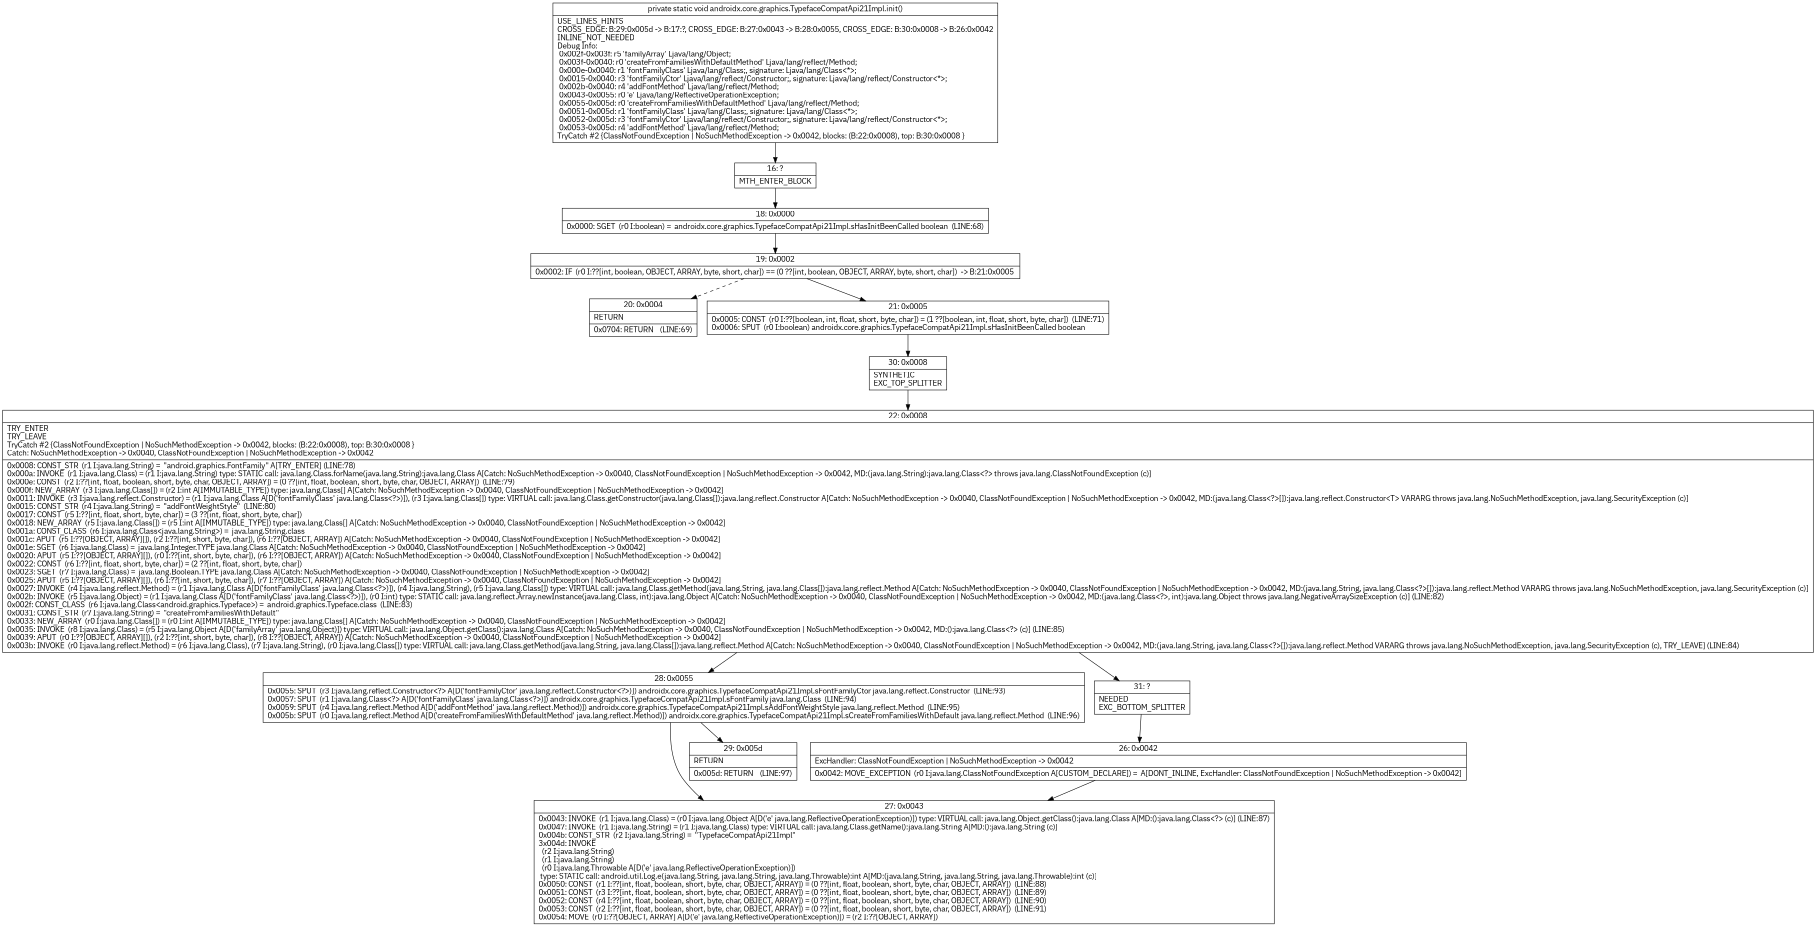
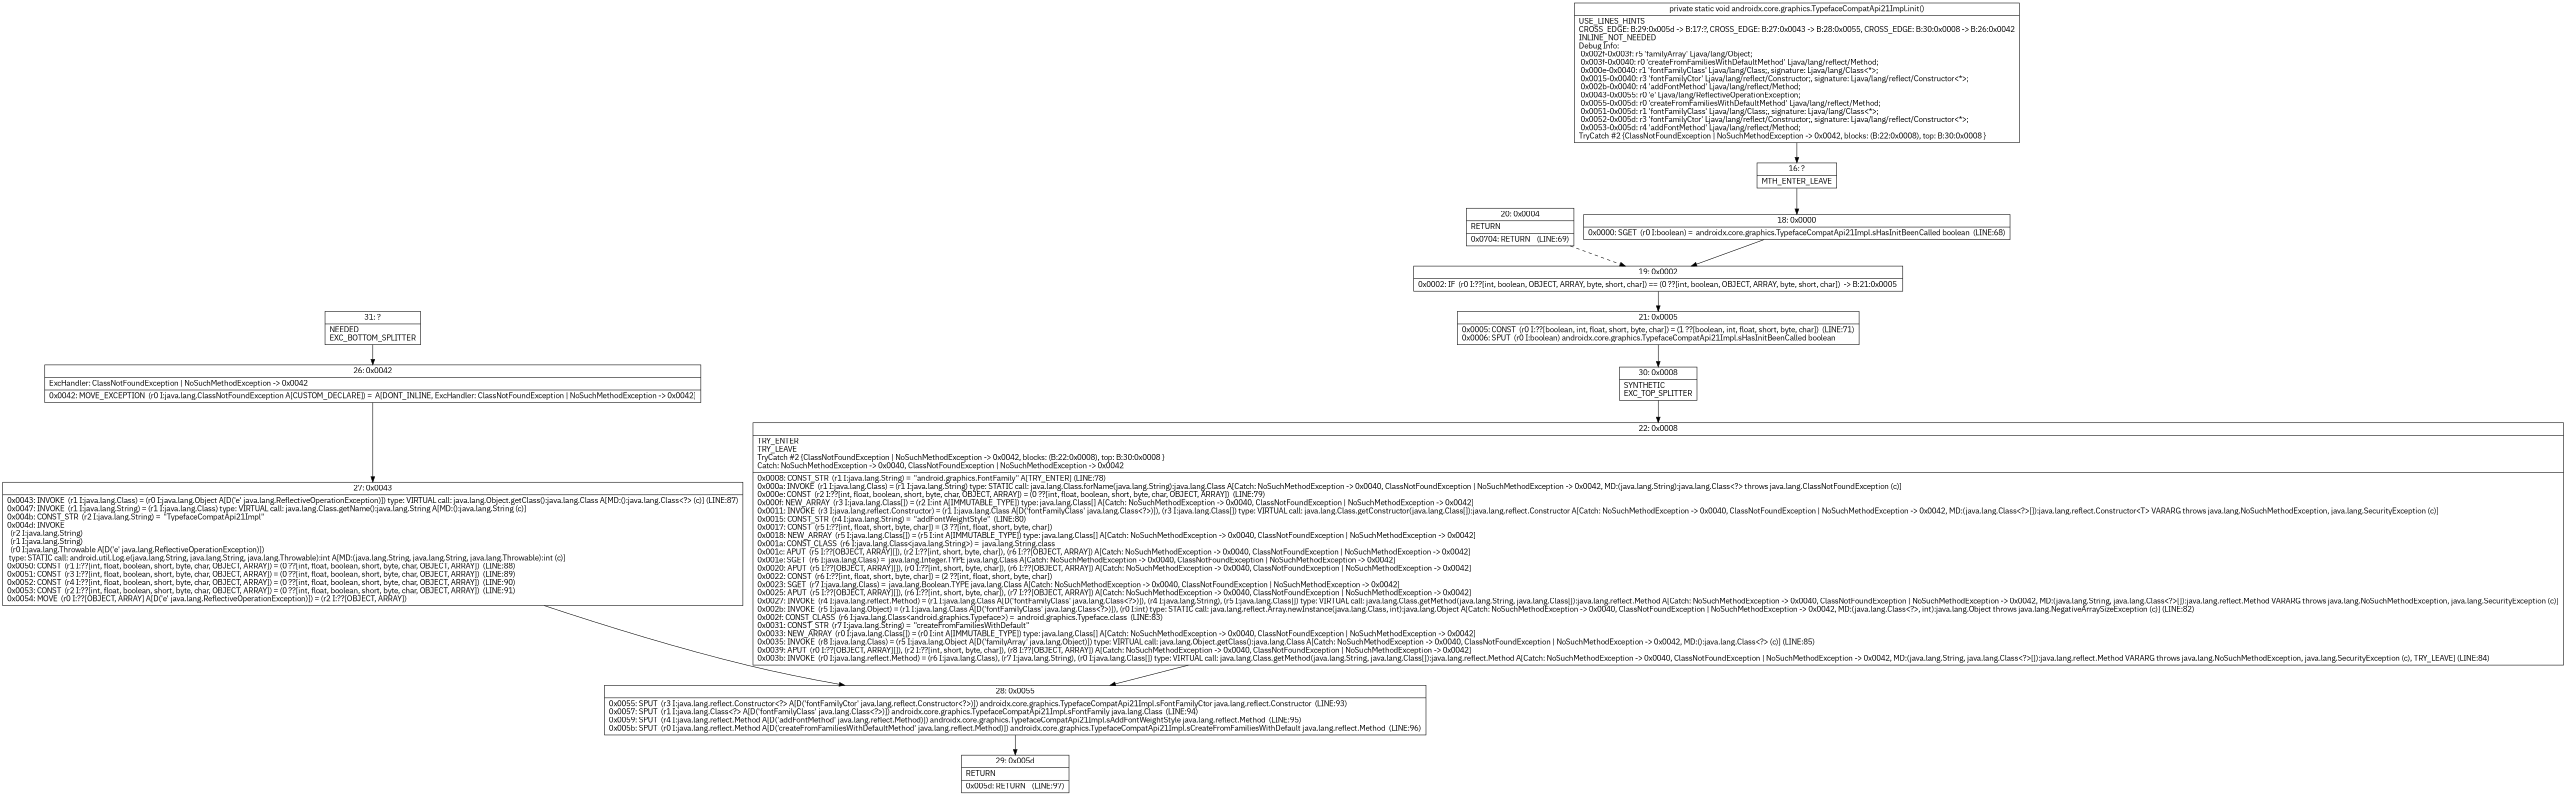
(775, 181) -> (1797, 181)
(720, 288) -> (1595, 255)
(1097, 665) -> none
(675, 763) -> (690, 650)
(569, 844) -> (38, 525)
